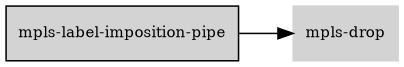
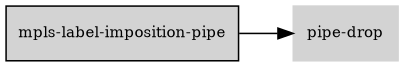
(346, 33) -> (346, 33)
